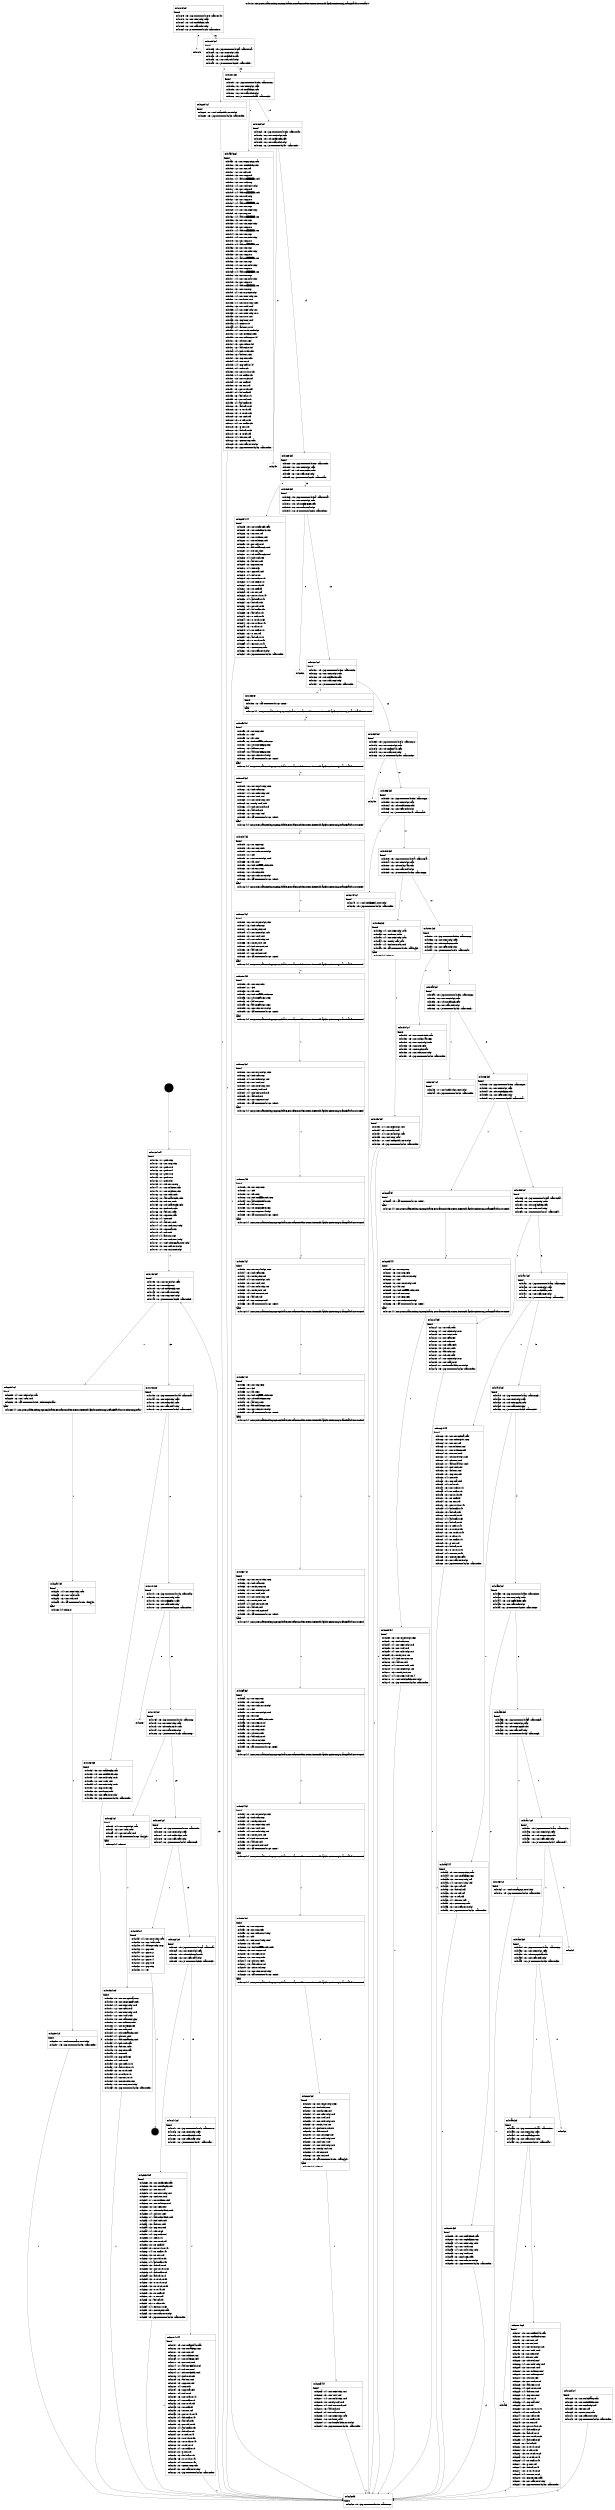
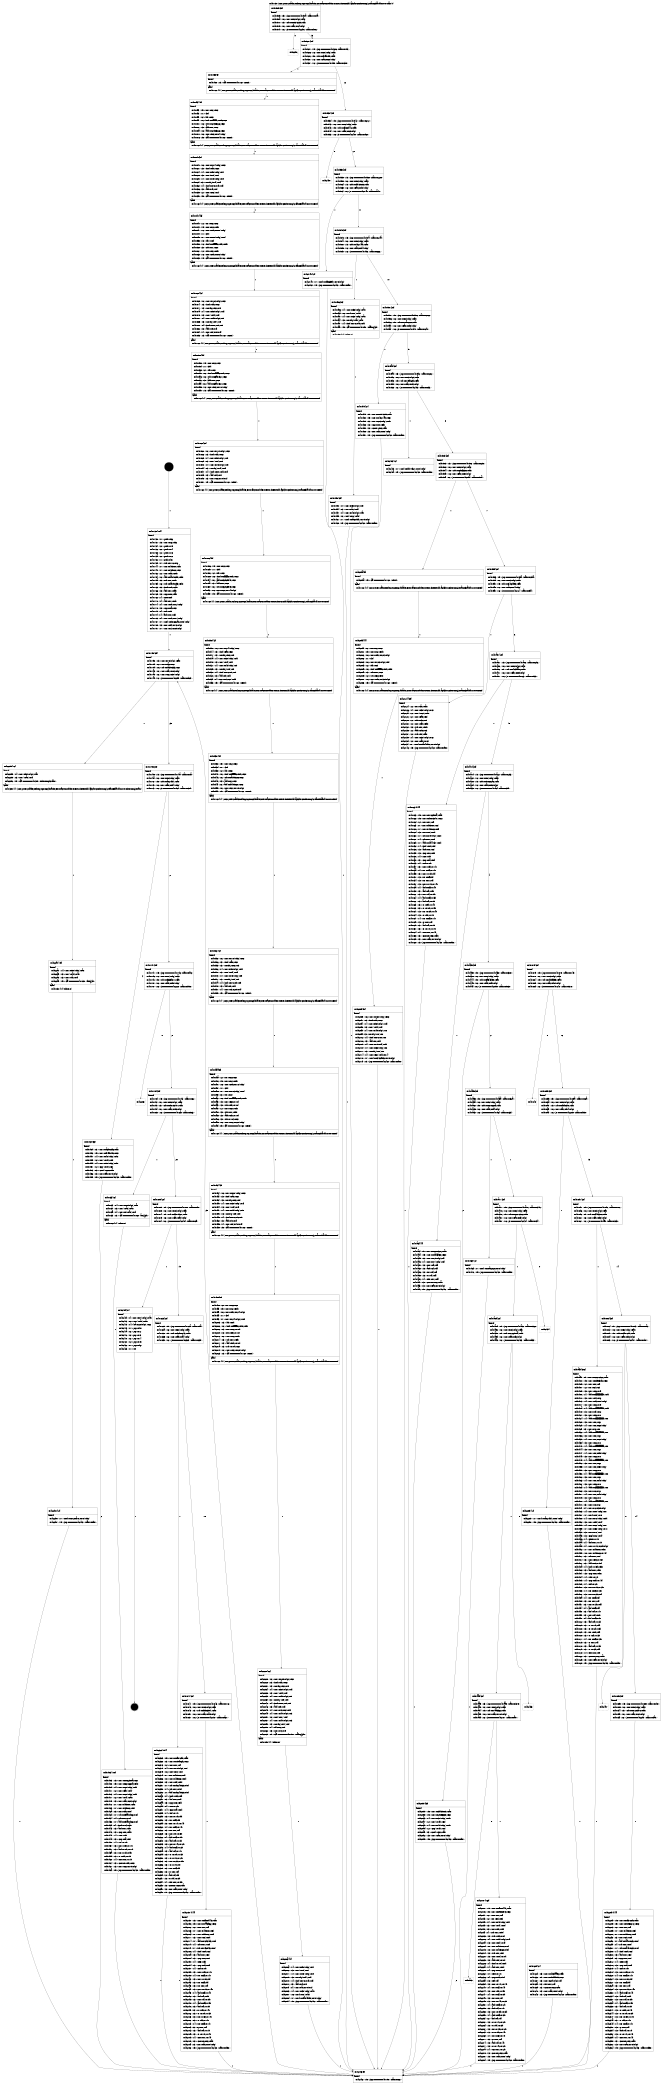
(305, 483) -> none
